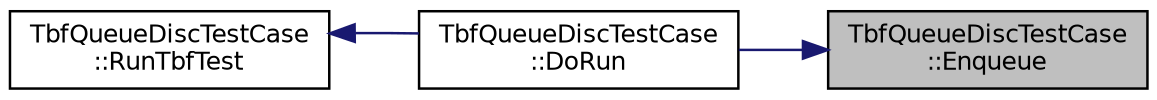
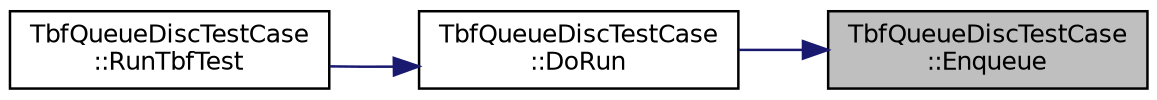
(387, 33) -> (361, 67)
